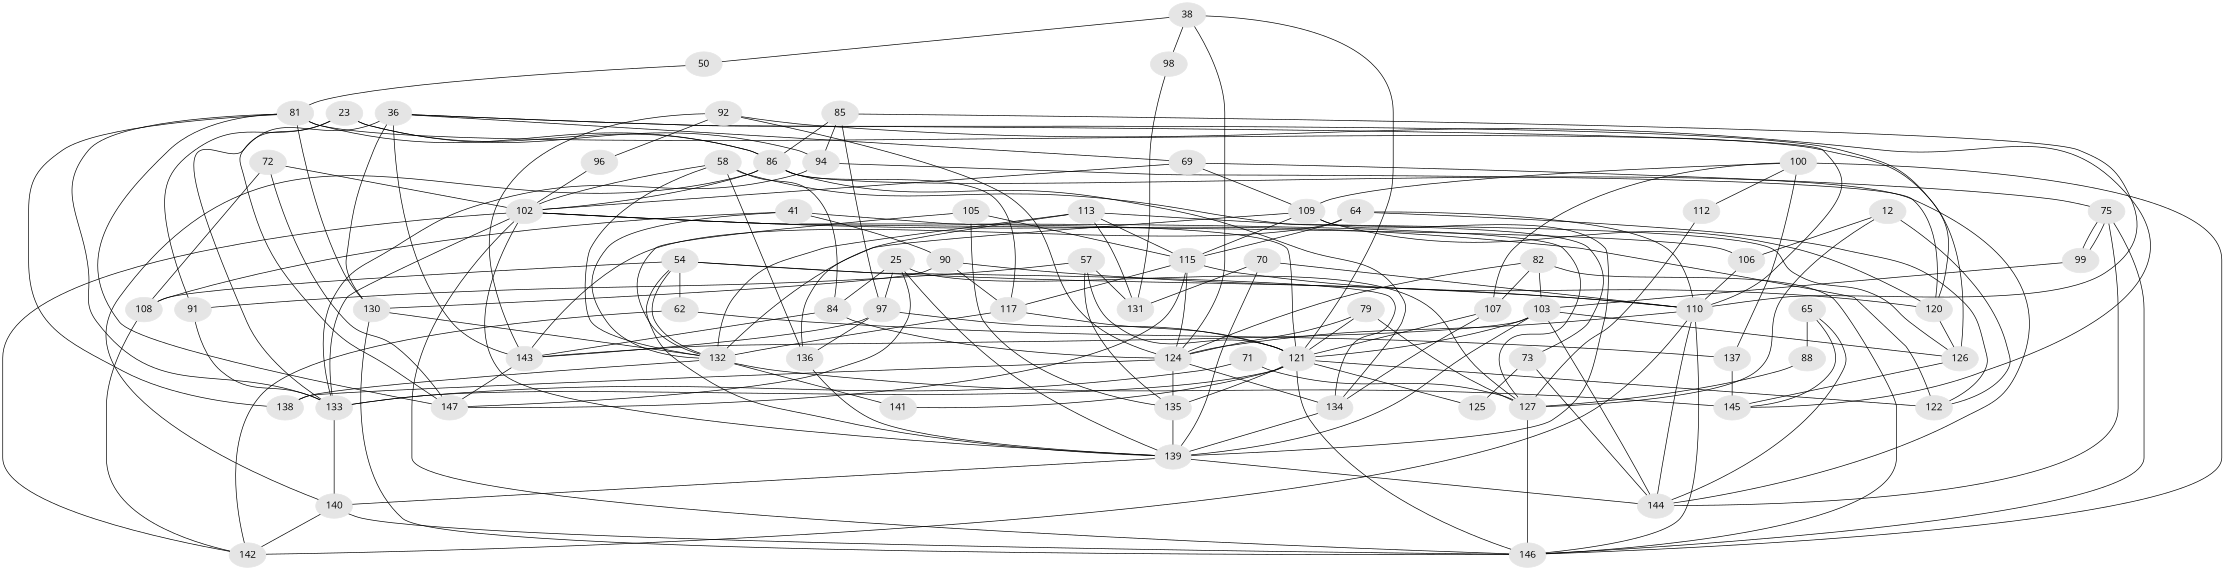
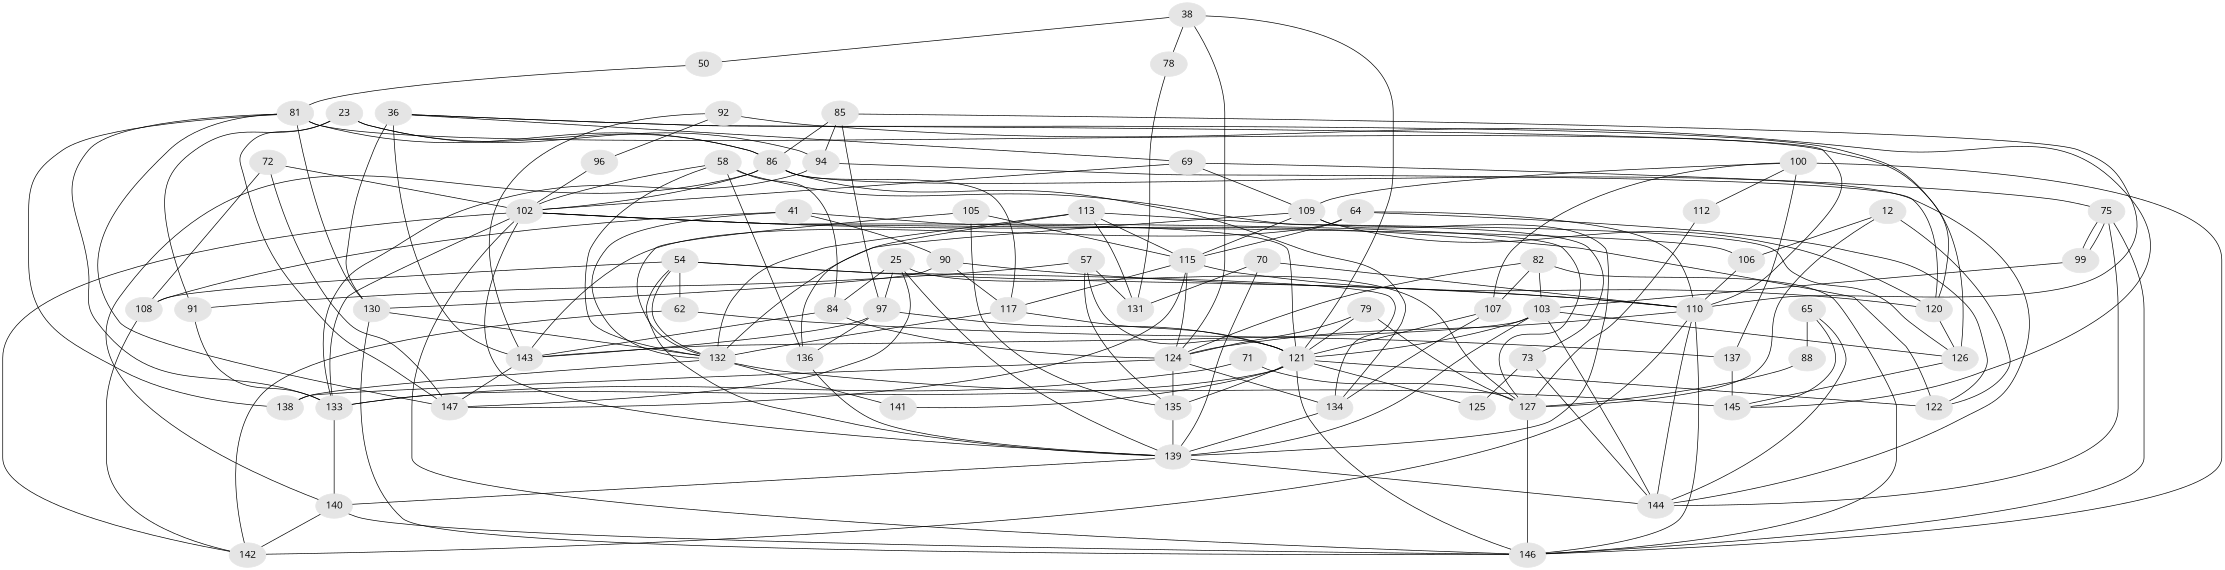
(1169, 64) -> (1169, 64)
(961, 175) -> none
(200, 199) -> none
